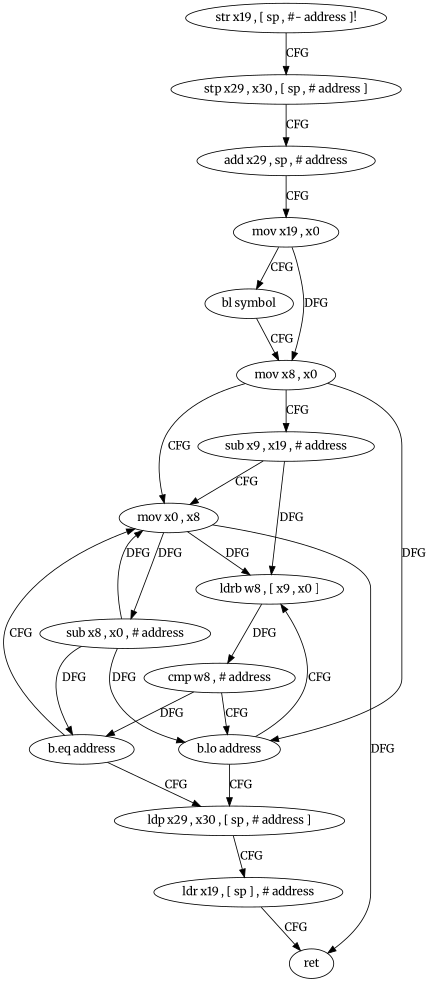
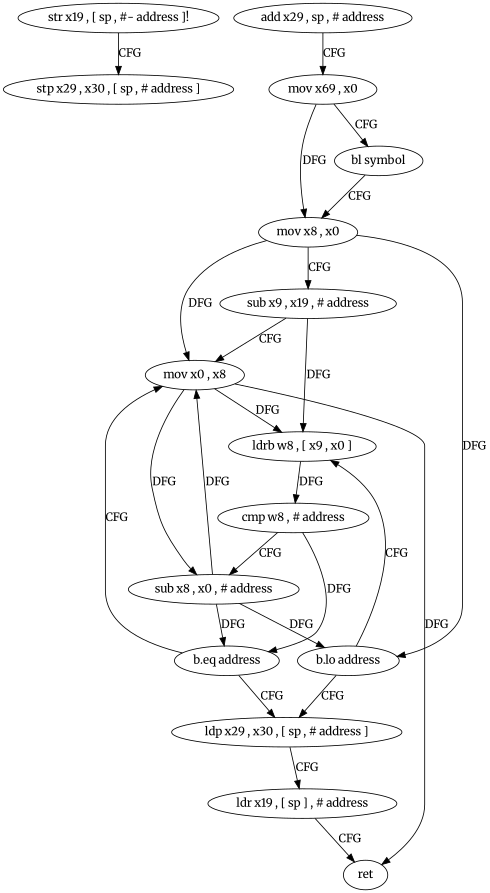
(286, 121) -> none
(286, 232) -> (323, 89)
(179, 447) -> (201, 304)
(224, 710) -> (257, 551)
